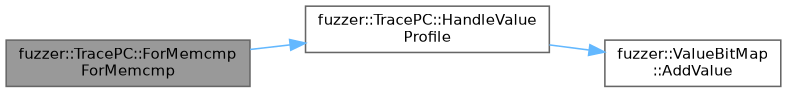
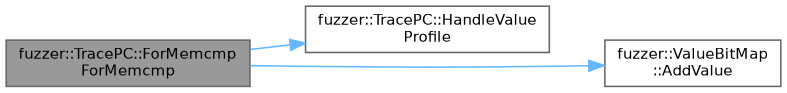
(569, 47) -> (420, 67)
